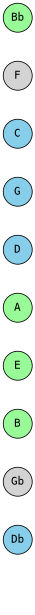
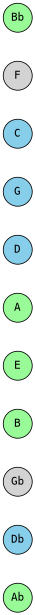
none -> (18, 598)
